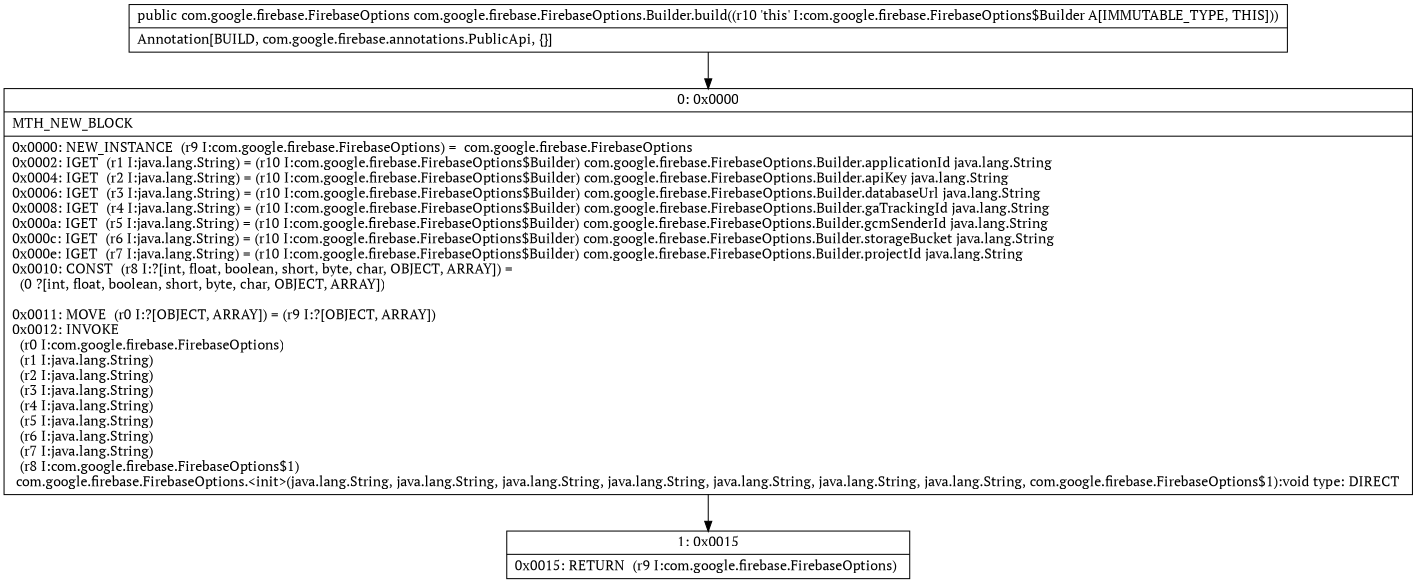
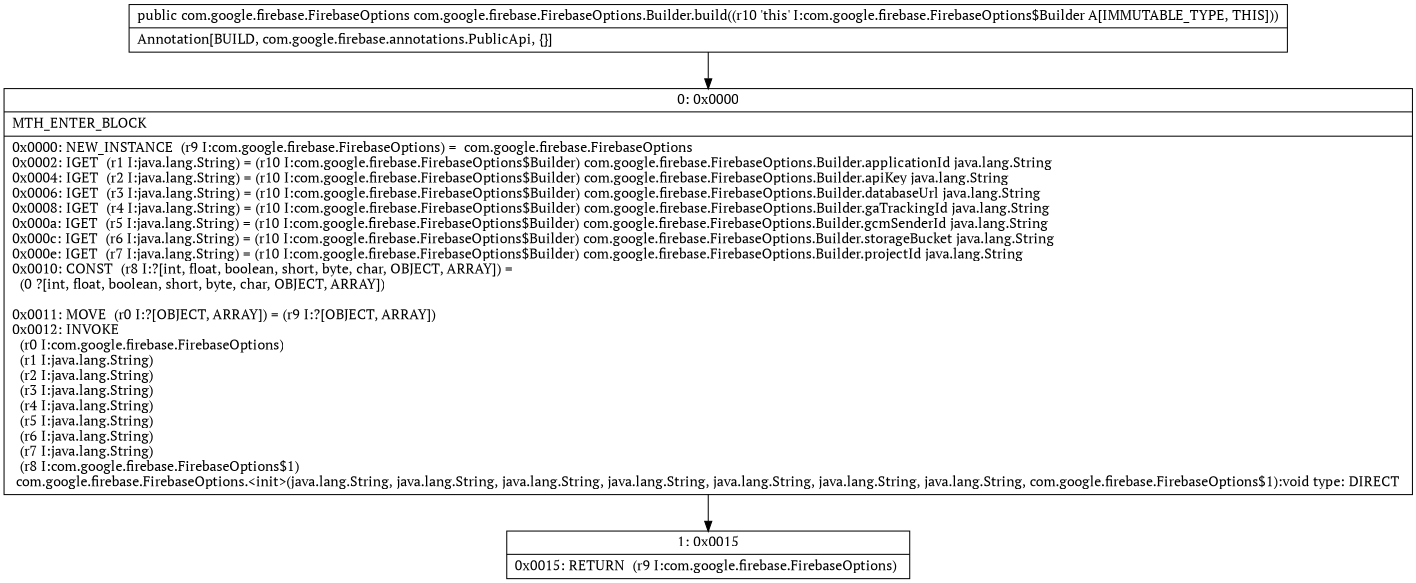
(73, 124) -> (79, 124)
